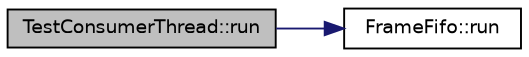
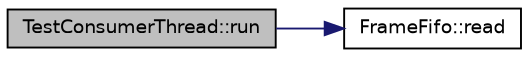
(433, 29) -> (433, 29)
